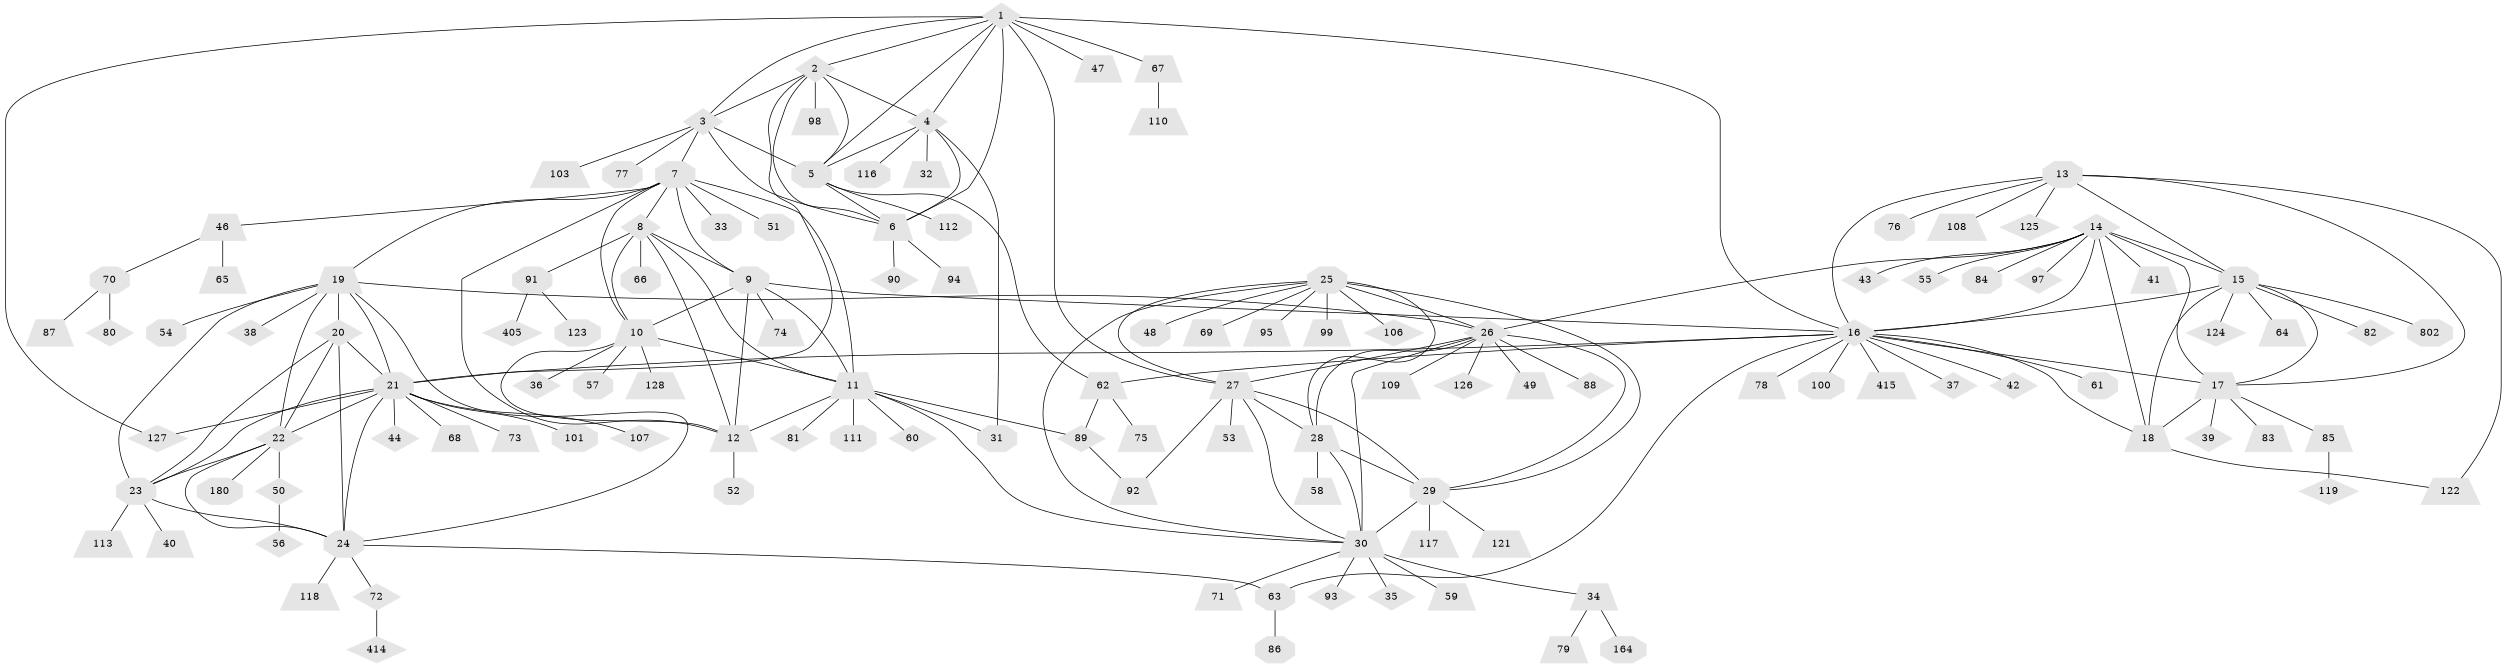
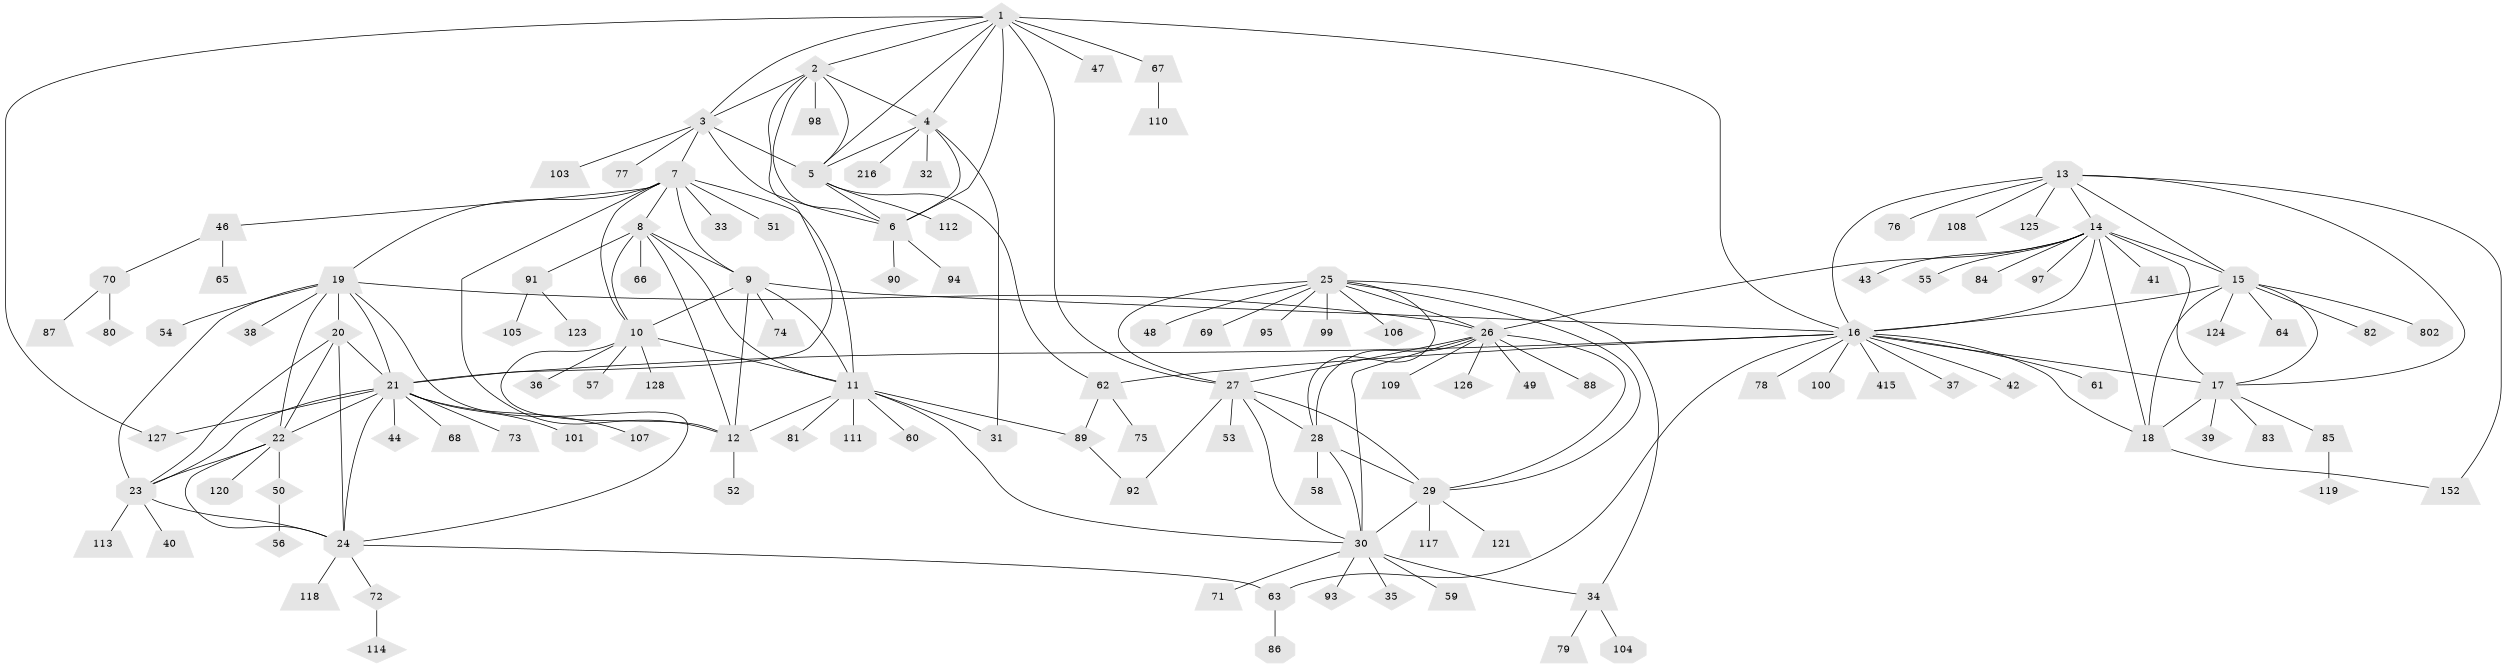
(867, 175) -> (867, 175)
none -> (2081, 203)
(512, 333) -> (512, 333)
(1044, 416) -> (1613, 336)
(220, 491) -> (220, 491)
(2451, 491) -> (2451, 491)
(377, 650) -> (377, 650)
(1623, 650) -> (1623, 650)
